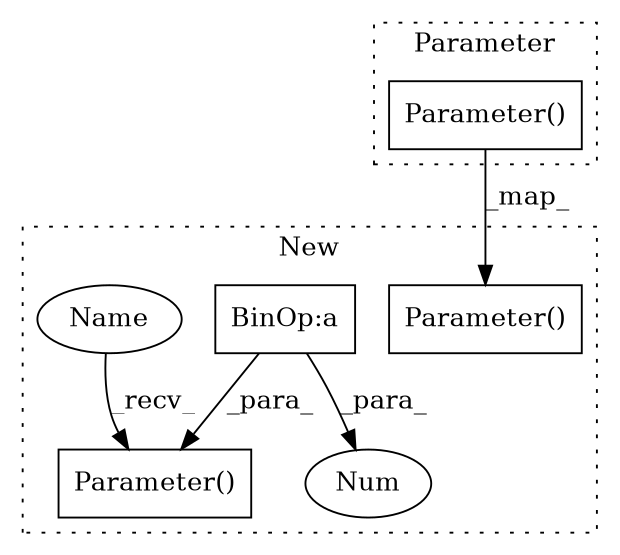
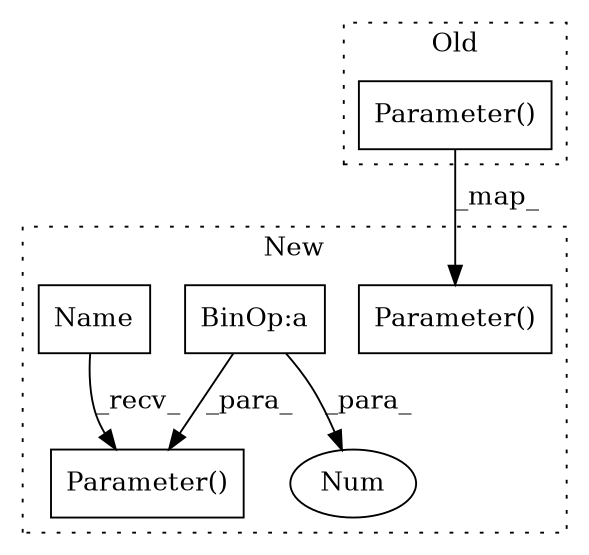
(485, 44) -> (455, 44)
(110, 319) -> (94, 319)
